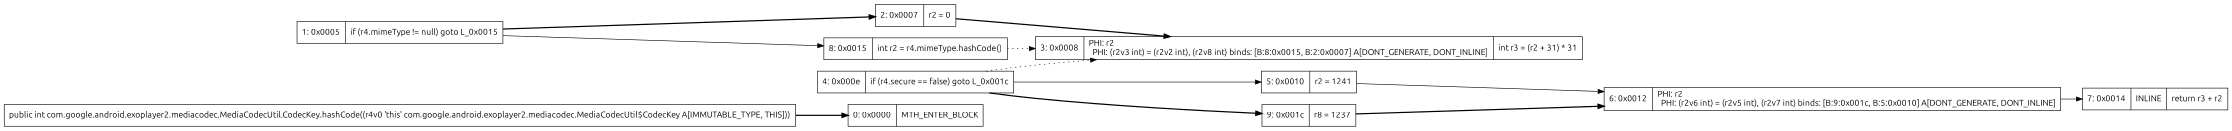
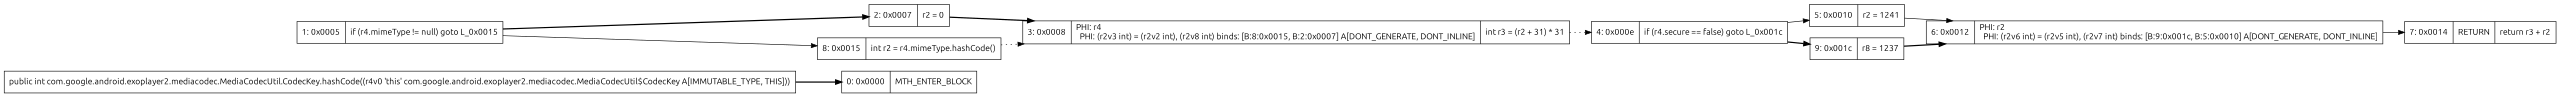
(1103, 43) -> (1090, 28)
(1038, 65) -> (1577, 32)
(2149, 99) -> (2474, 32)
